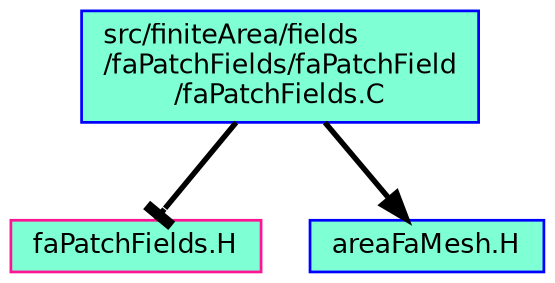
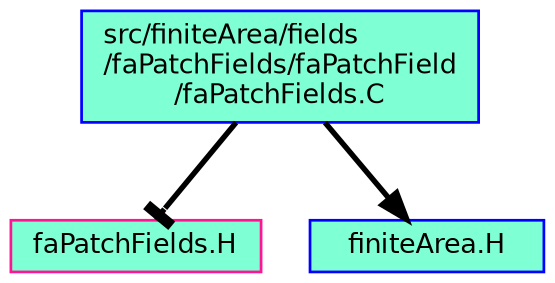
(427, 246) -> (427, 246)
